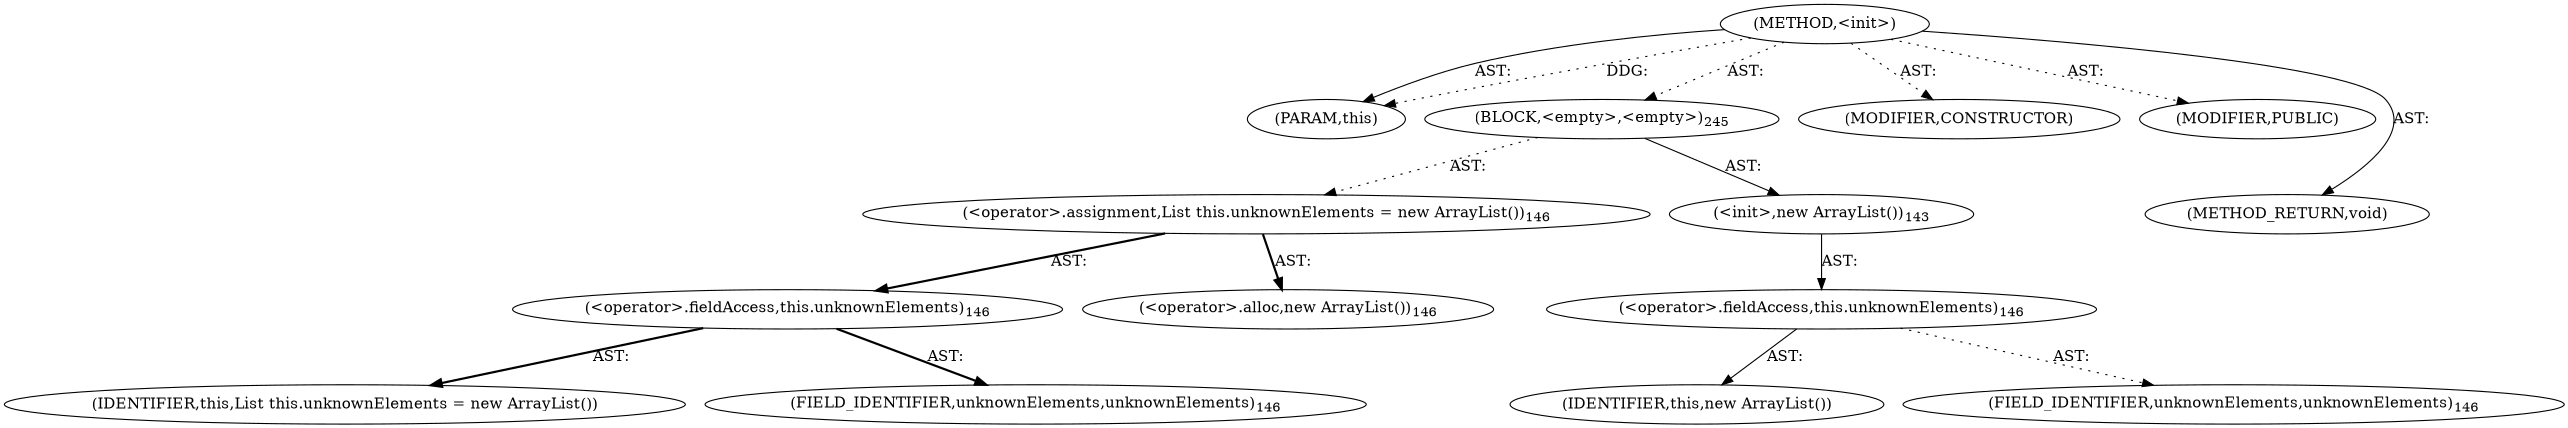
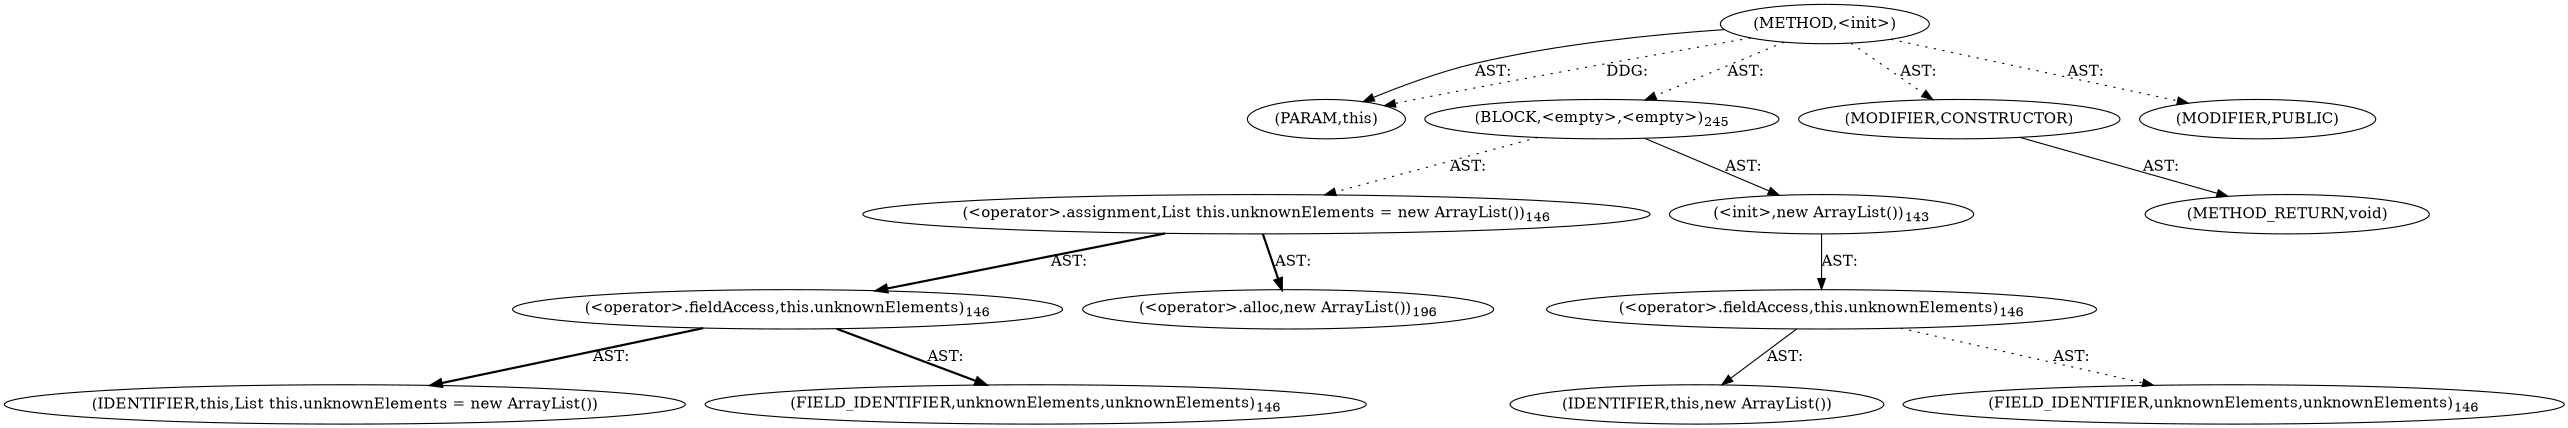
(2216, 59) -> (2119, 165)
(1425, 308) -> (1425, 308)
